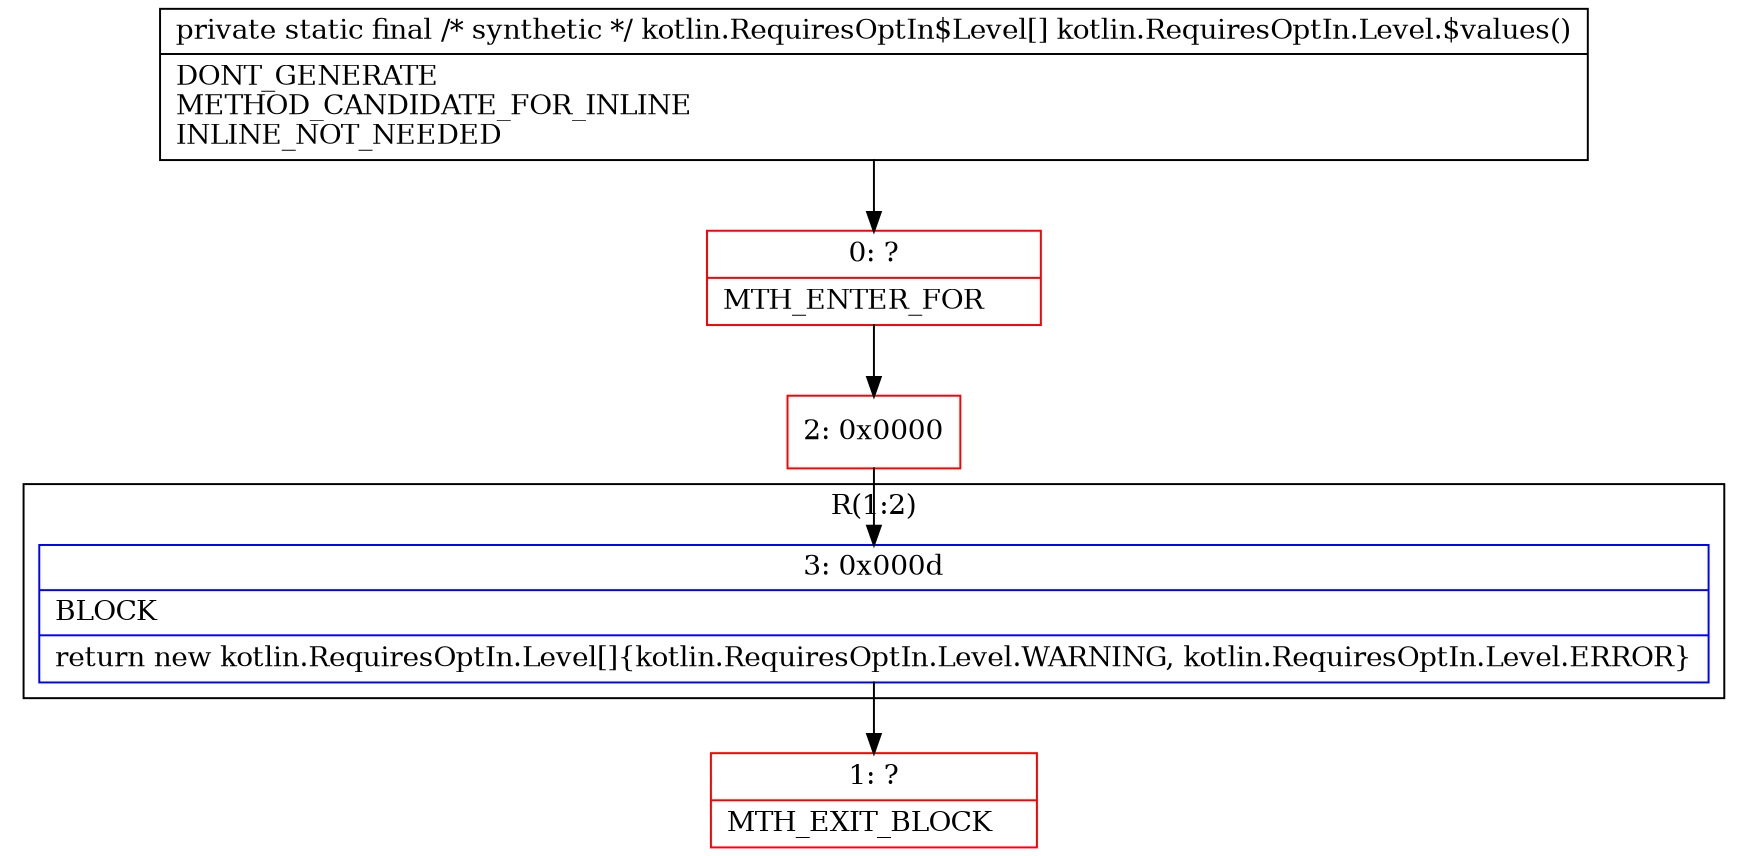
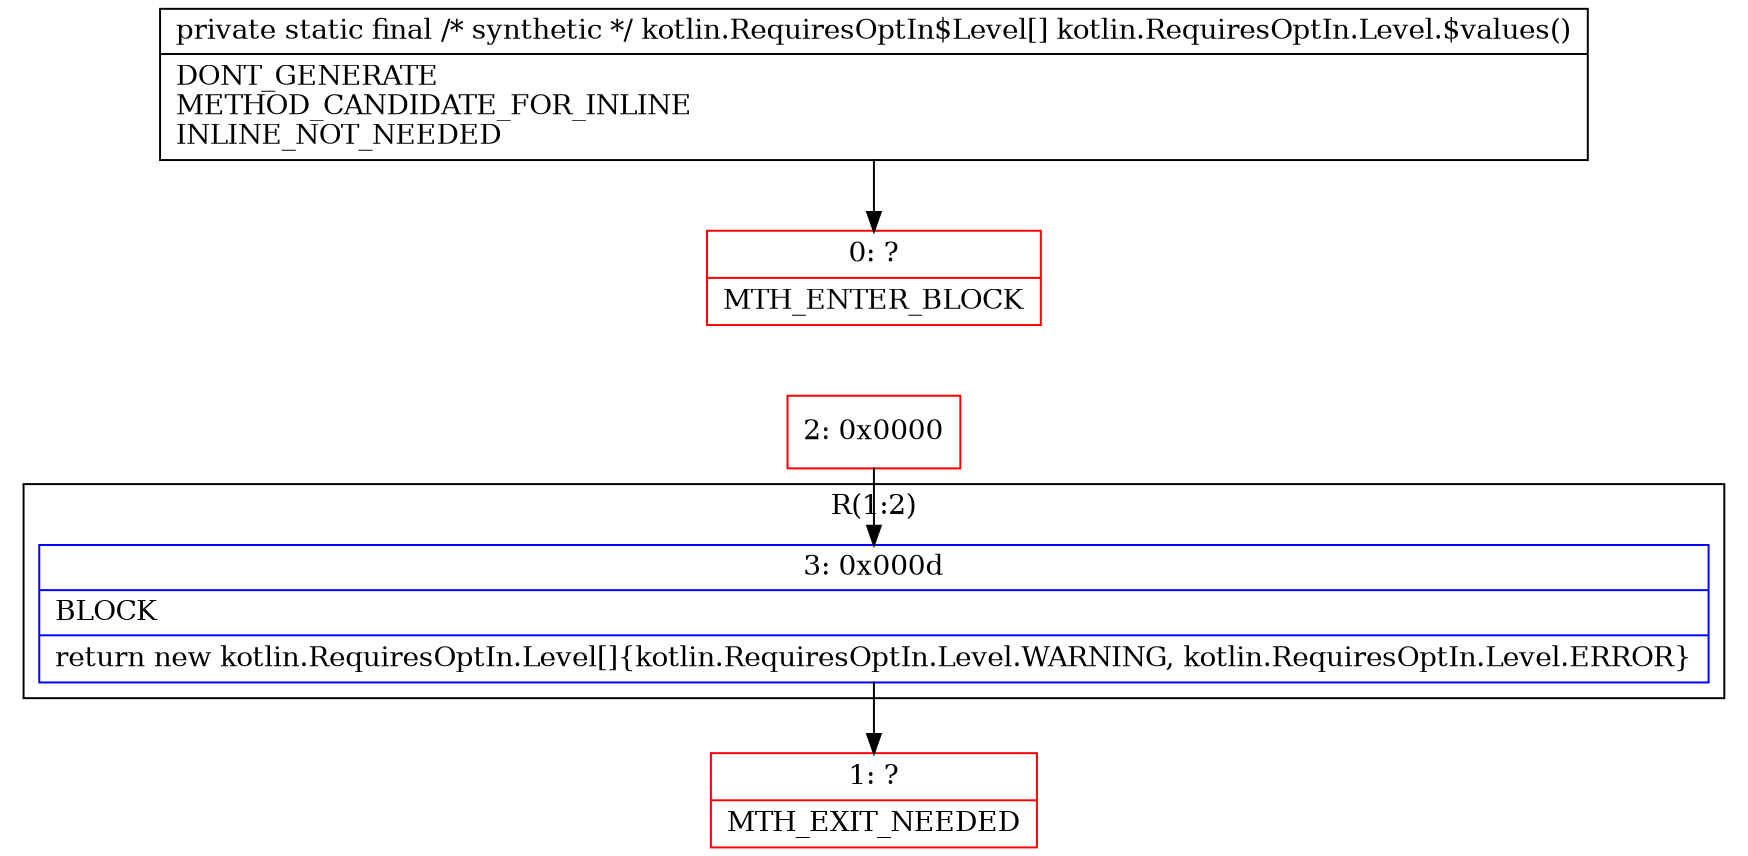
(853, 300) -> (874, 300)
(874, 350) -> none
(860, 823) -> (874, 823)
